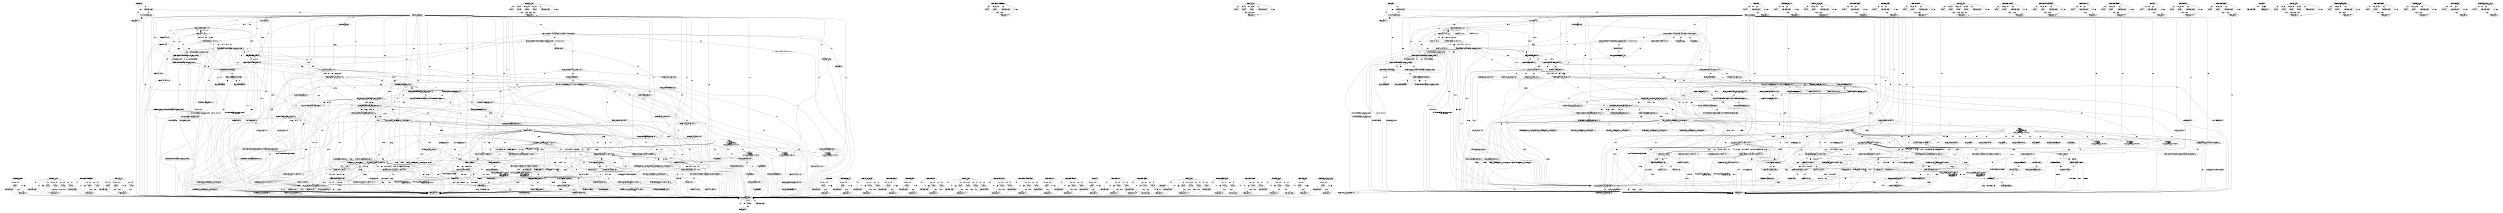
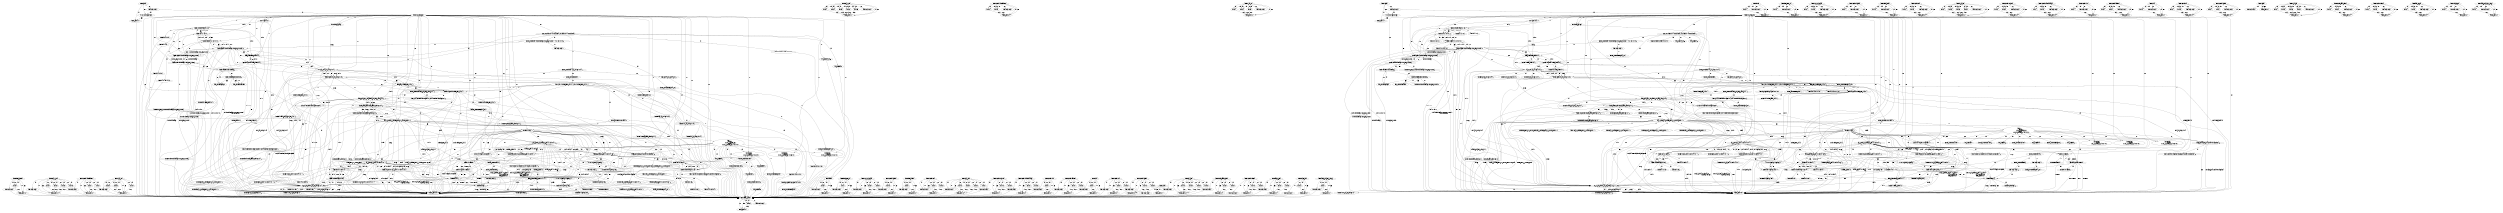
none -> (856, 10)
